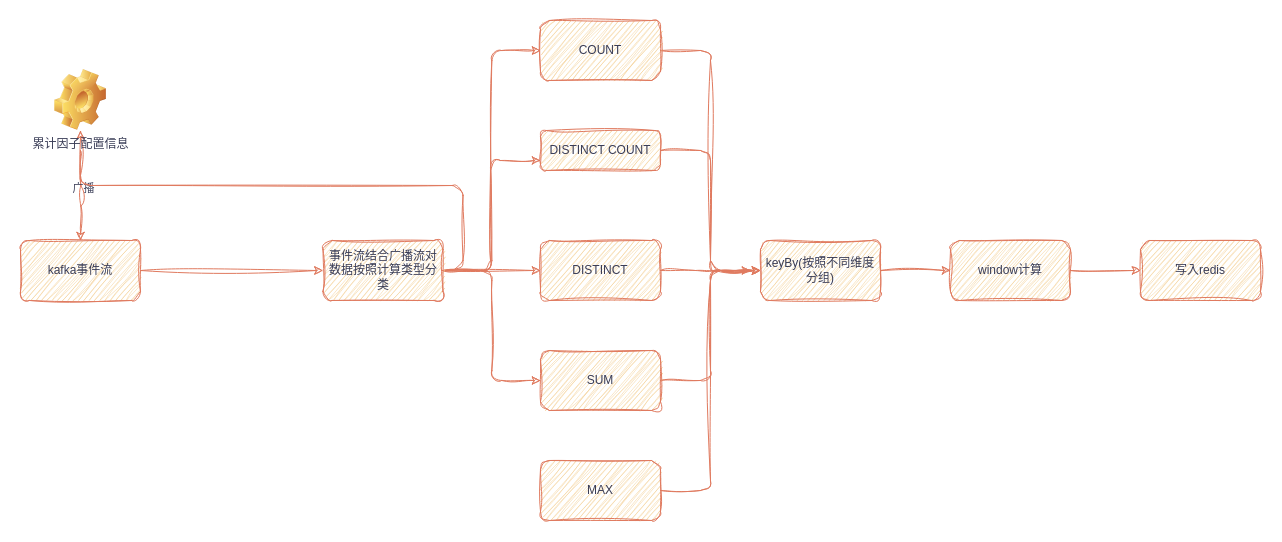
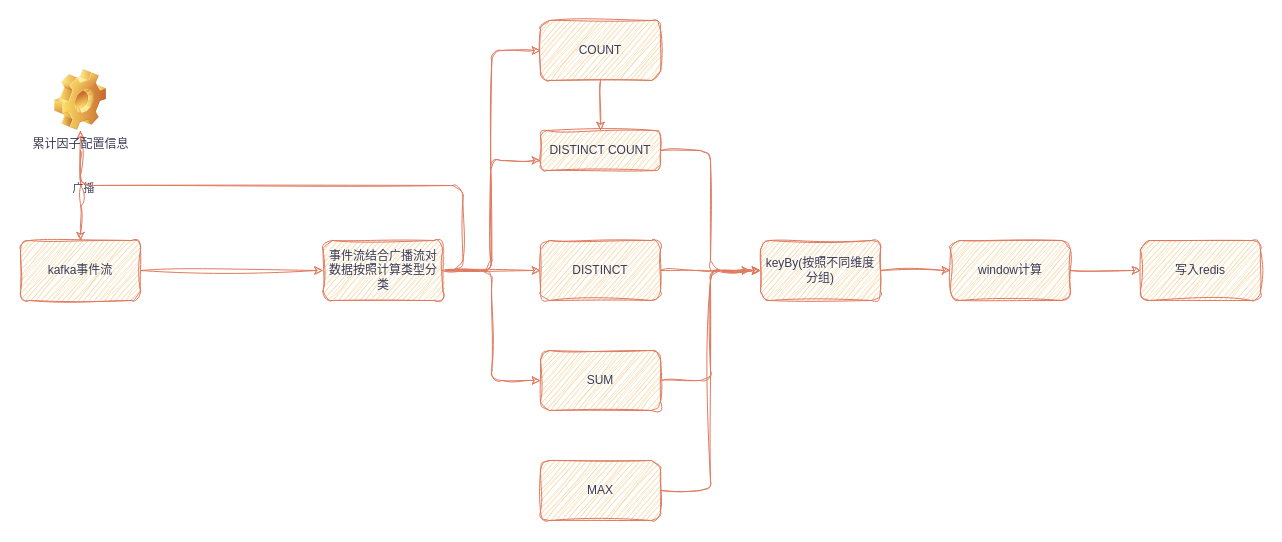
(711, 83) -> (601, 103)
